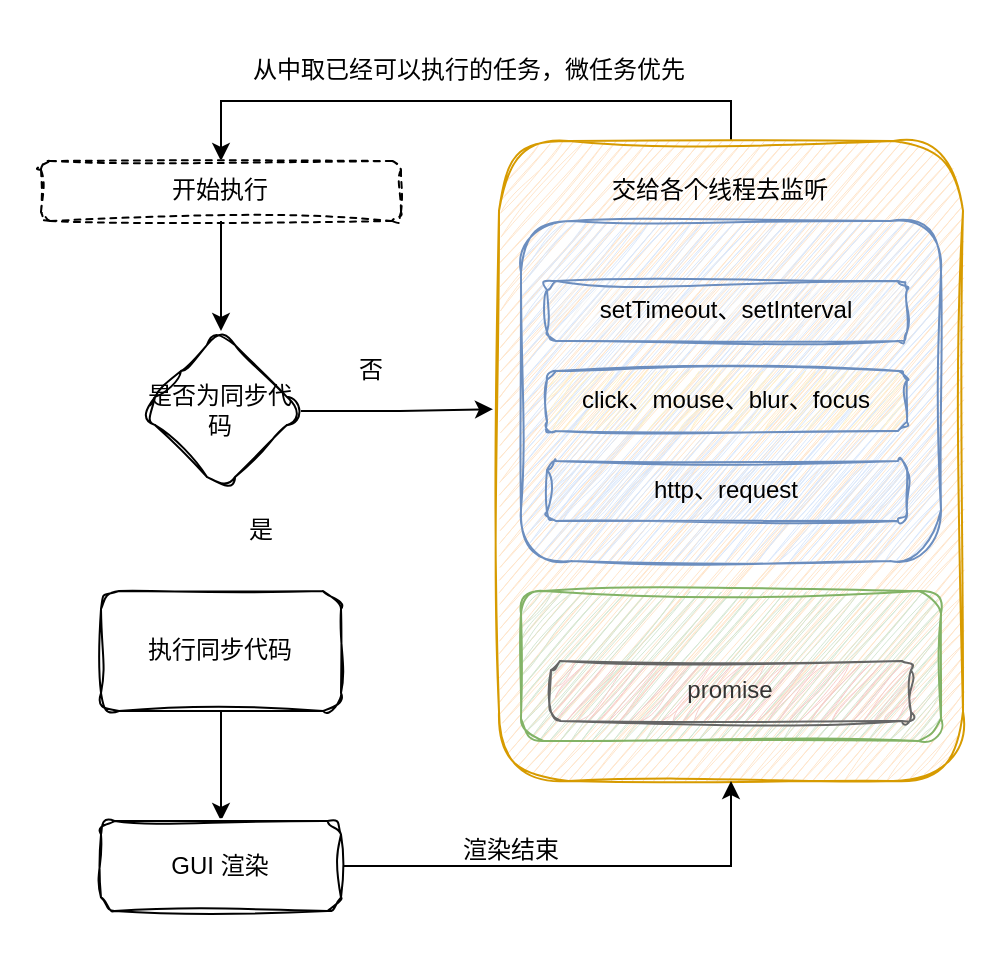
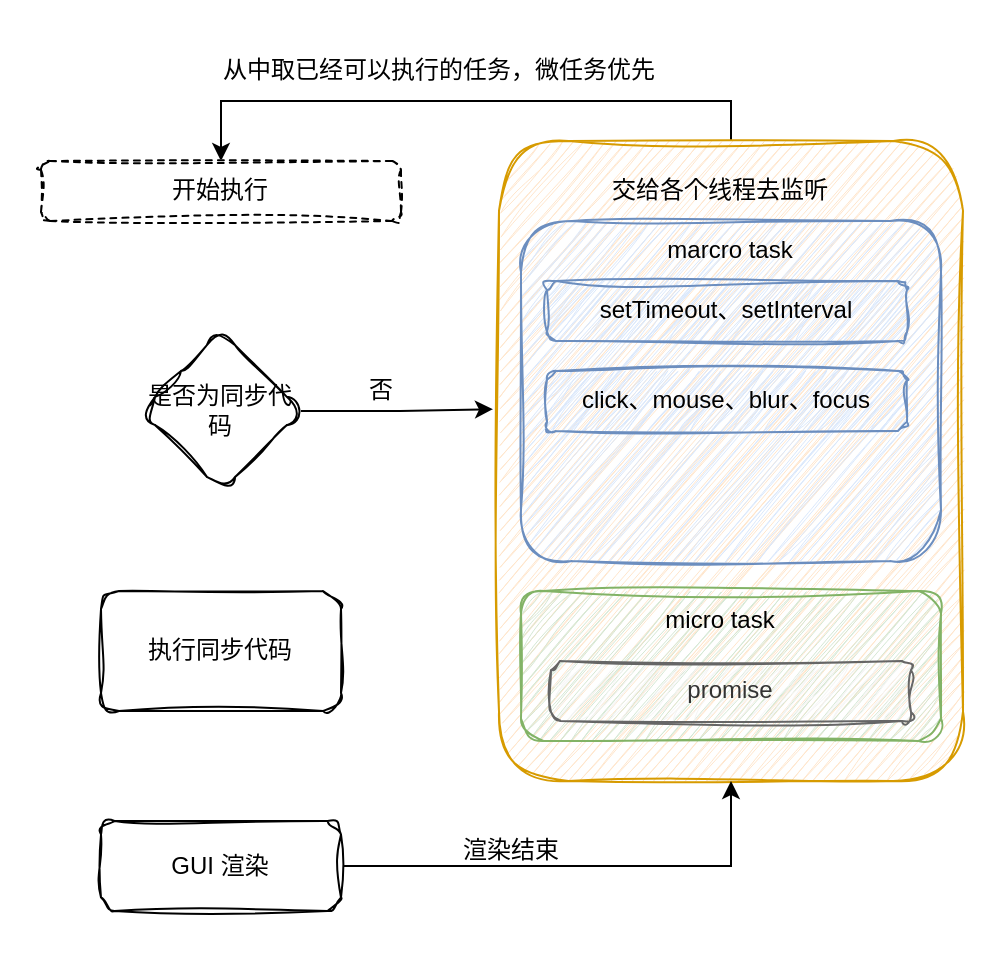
(469, 71) -> (439, 71)
none -> (731, 251)
(221, 271) -> none
(727, 311) -> (727, 311)
(371, 371) -> (381, 391)
(727, 401) -> (727, 401)
(727, 491) -> none
(261, 531) -> none
none -> (721, 621)
(731, 691) -> (731, 691)
(221, 761) -> none
